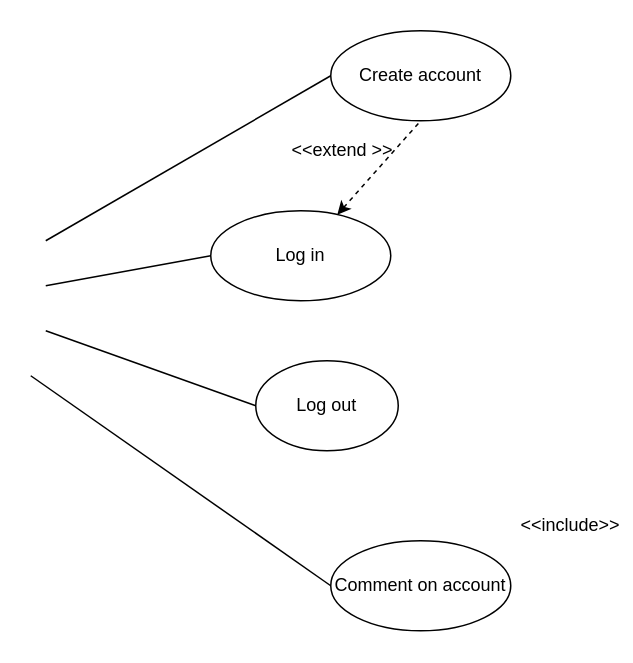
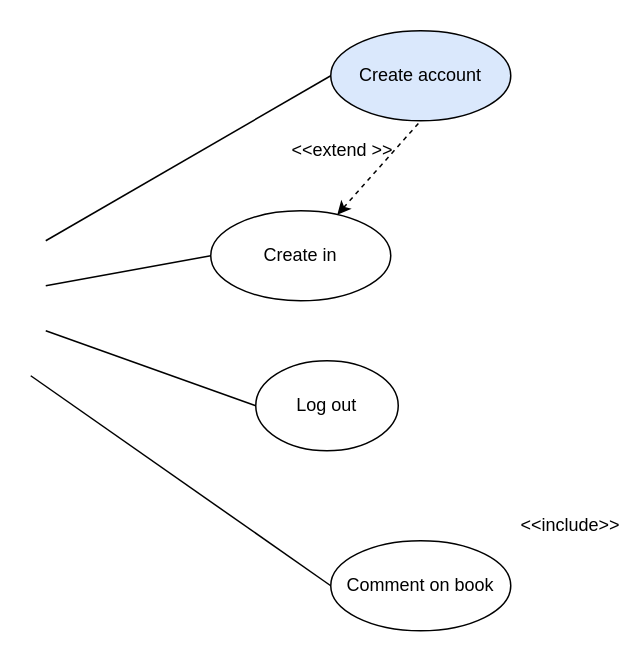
(421, 76) -> (421, 76)
(301, 256) -> (301, 256)
(421, 586) -> (421, 586)
